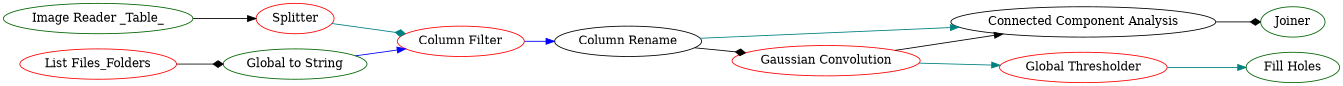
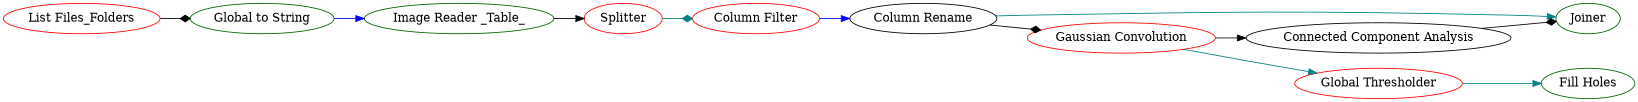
(825, 33) -> (1272, 12)
(376, 53) -> (345, 19)
